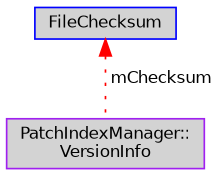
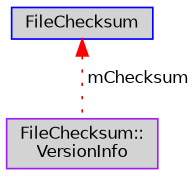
(105, 144) -> (82, 144)
